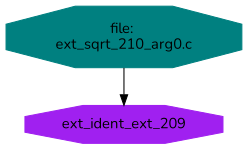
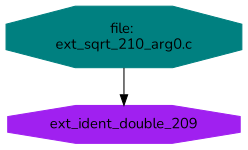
(124, 124) -> (124, 124)
